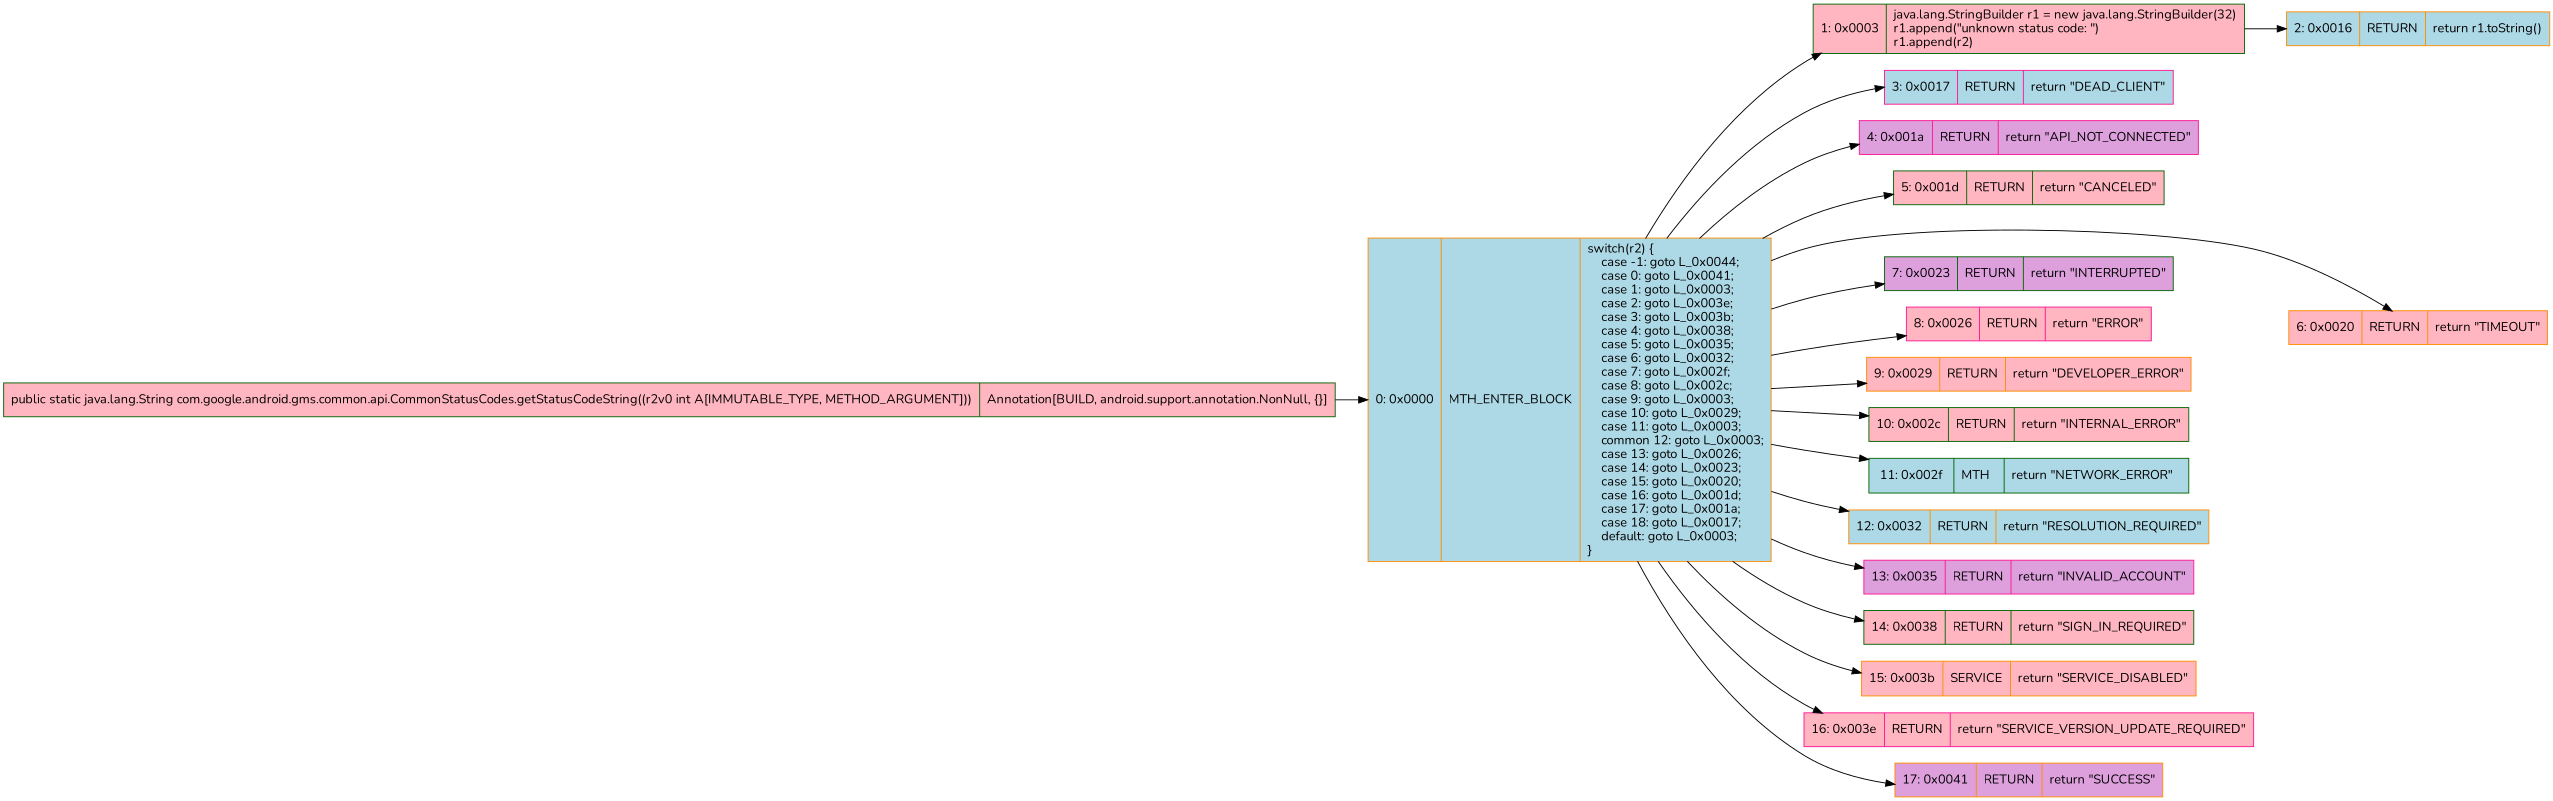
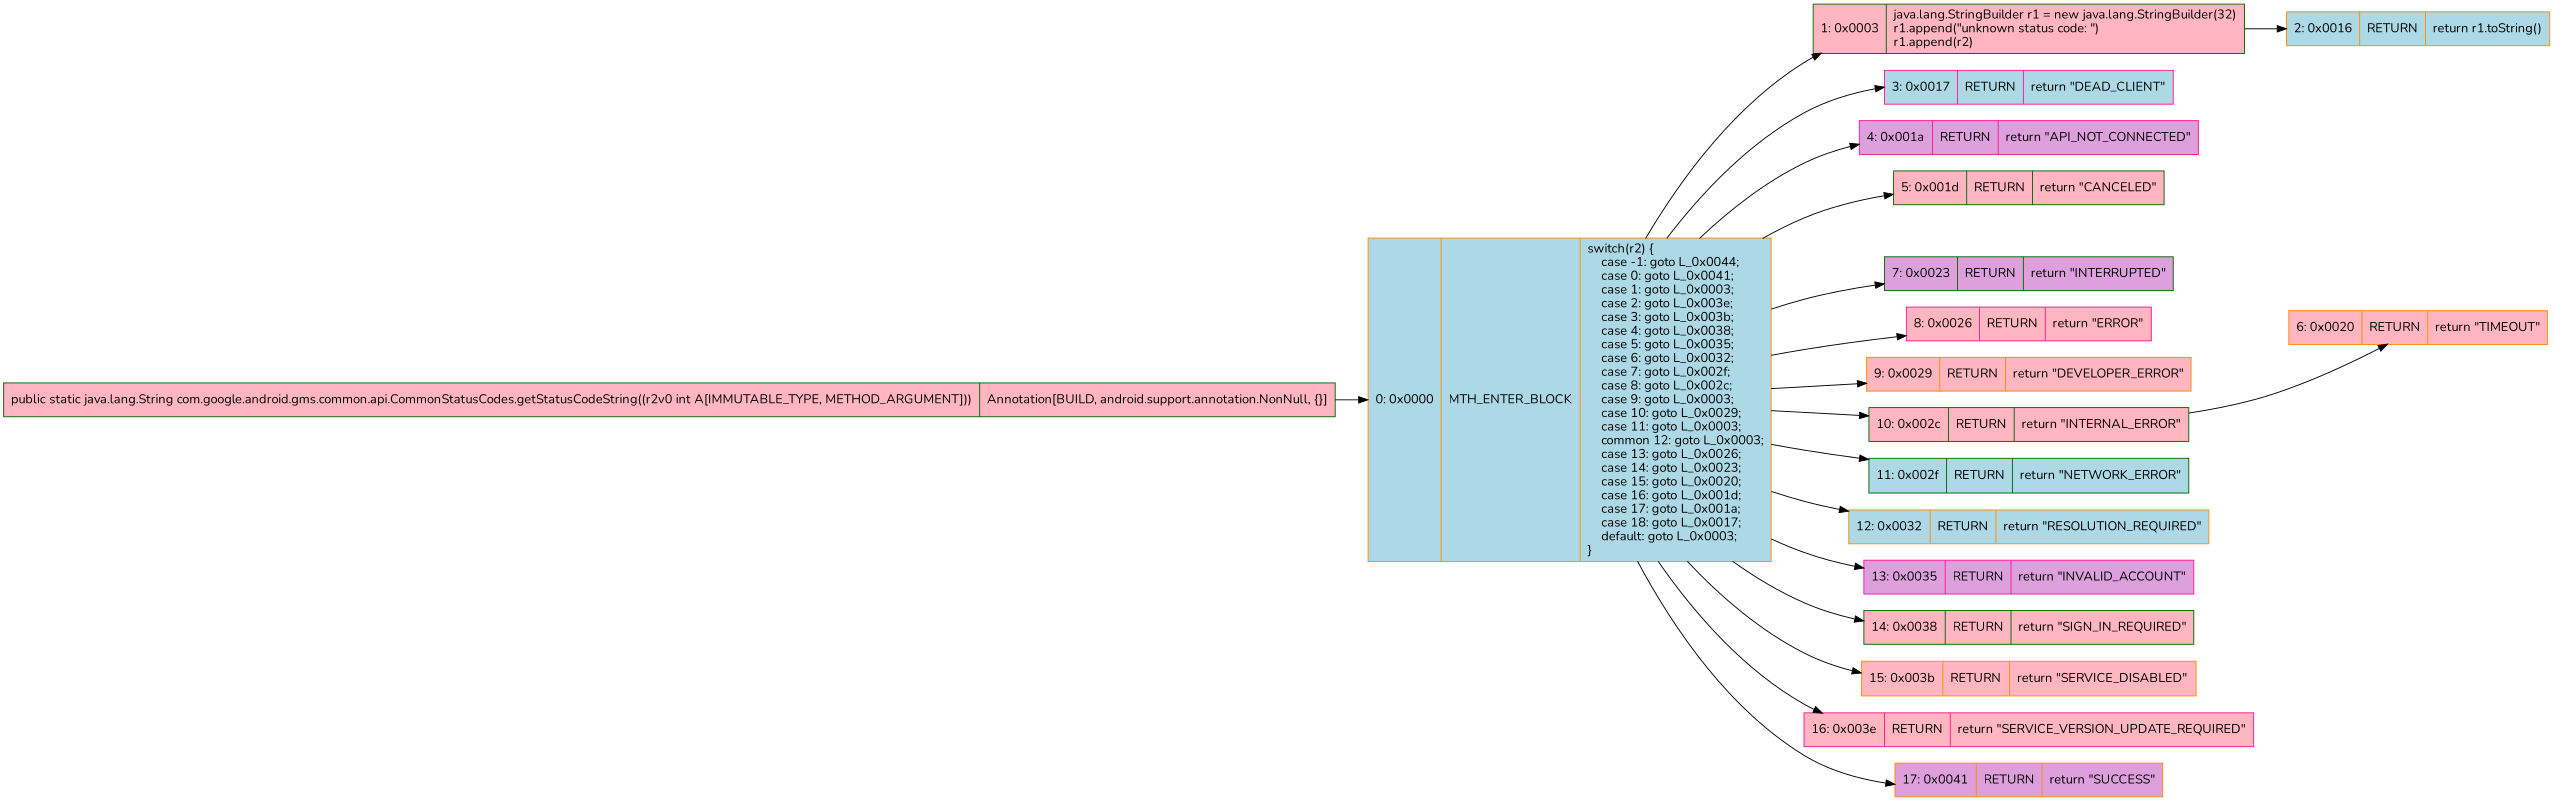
(2083, 232) -> (2287, 389)
(1975, 475) -> (1979, 475)
(1977, 678) -> (1976, 678)
